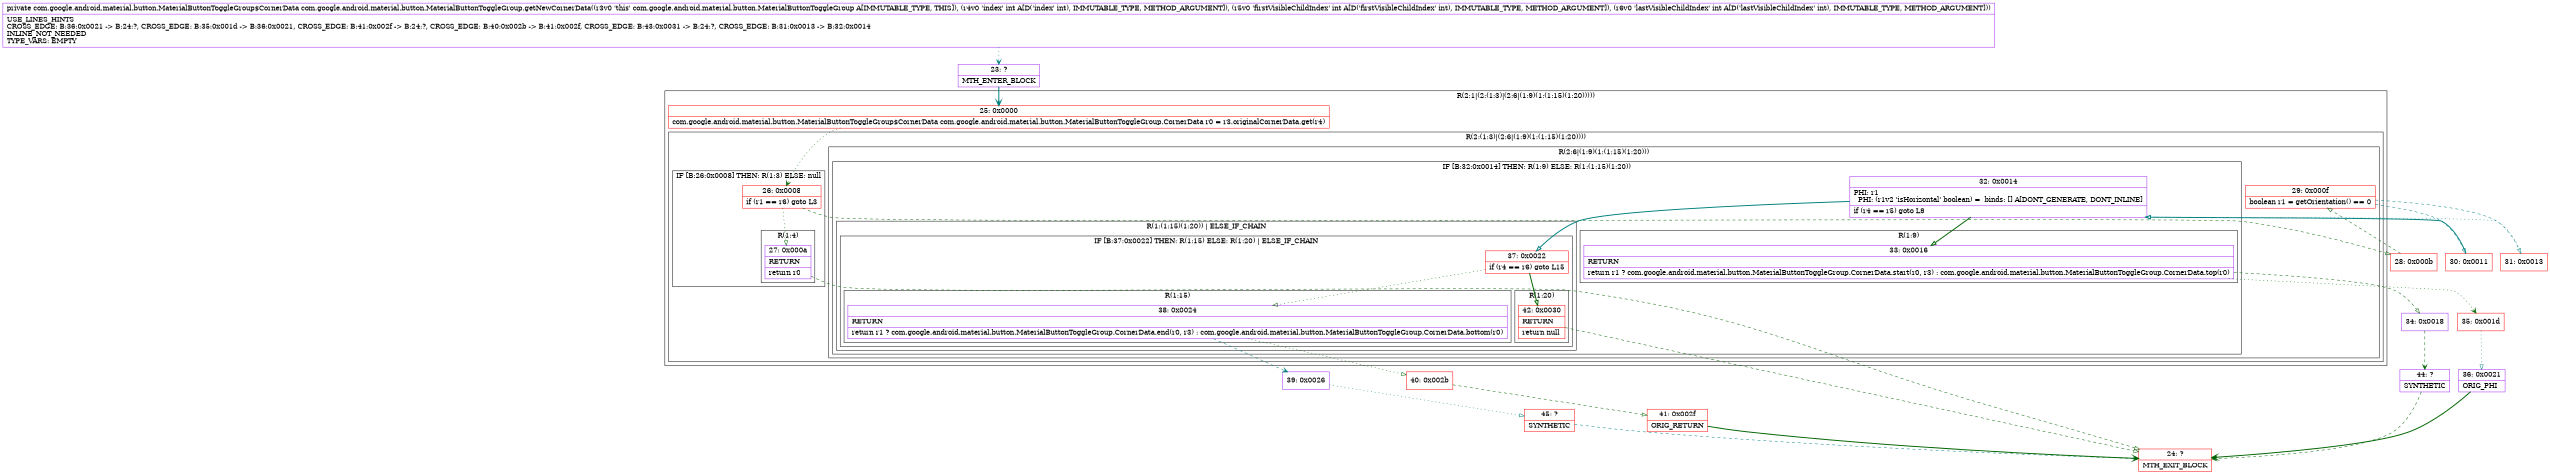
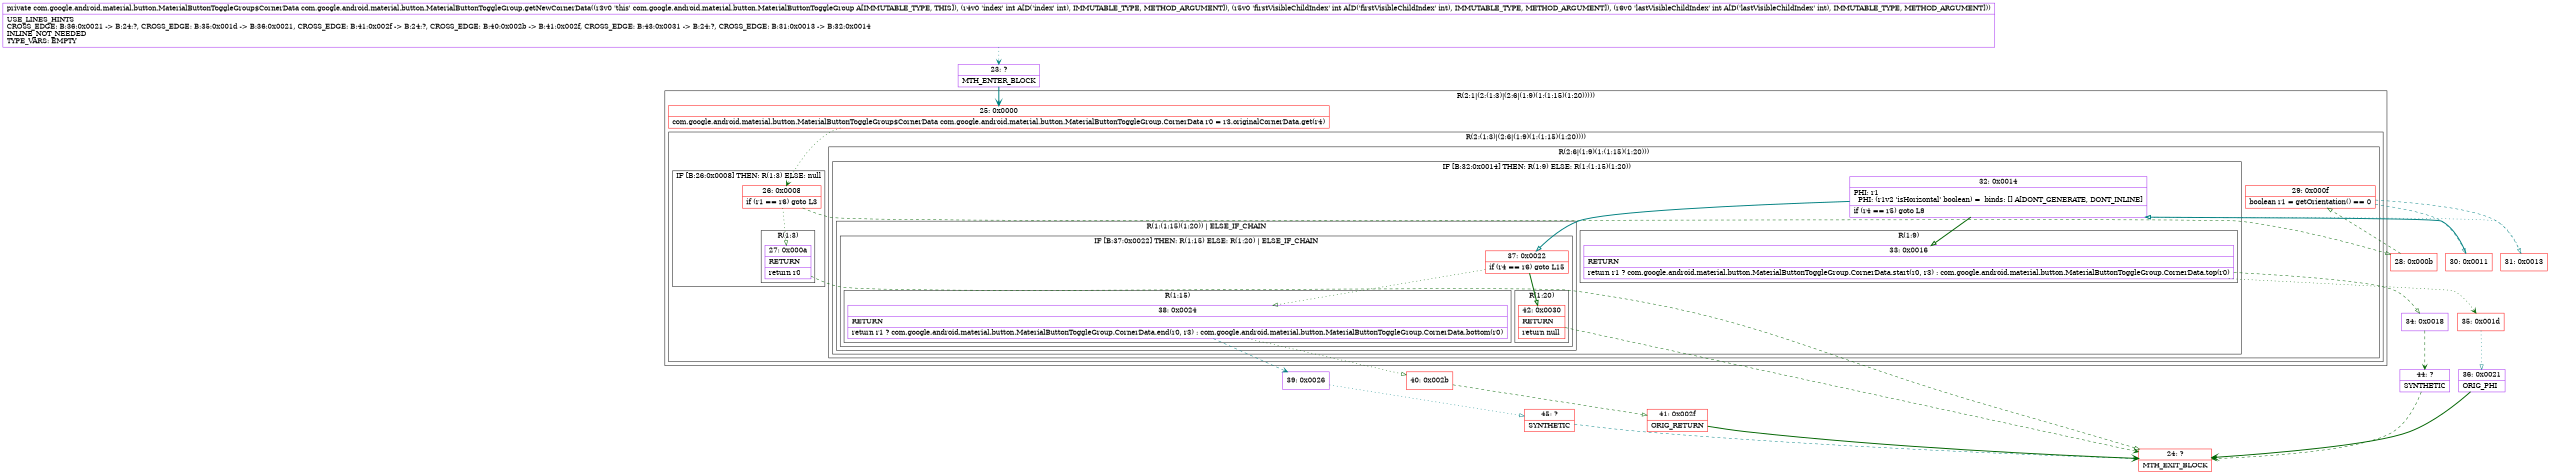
(788, 236) -> (788, 236)
(1849, 389) -> (1849, 389)
